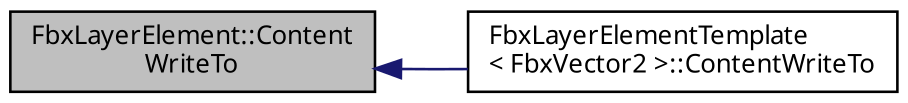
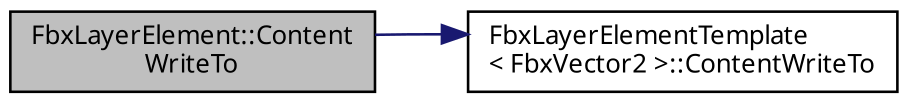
(435, 69) -> (408, 34)
